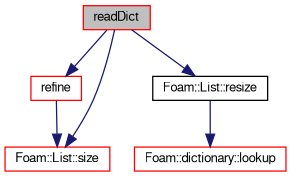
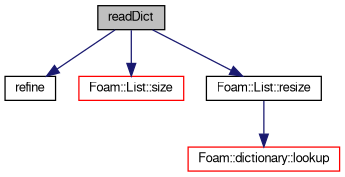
(117, 18) -> (131, 18)
(56, 88) -> (30, 88)
(57, 117) -> none
